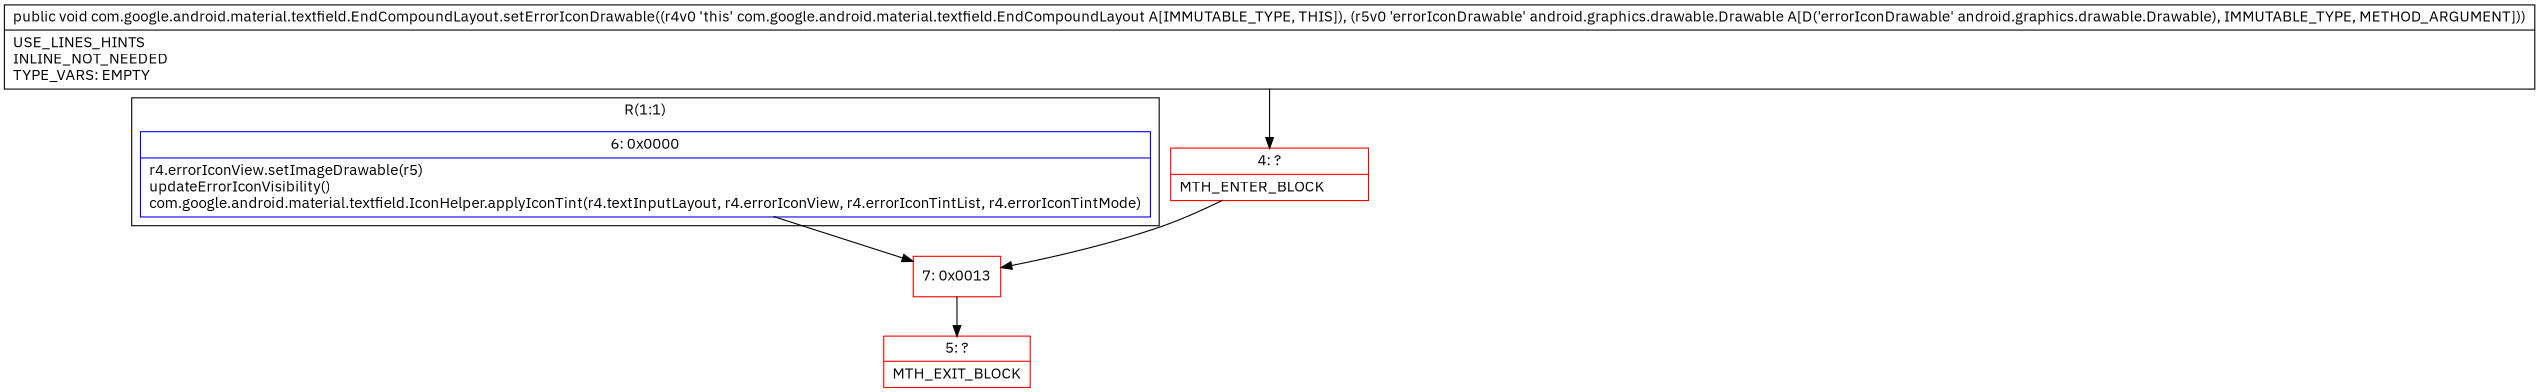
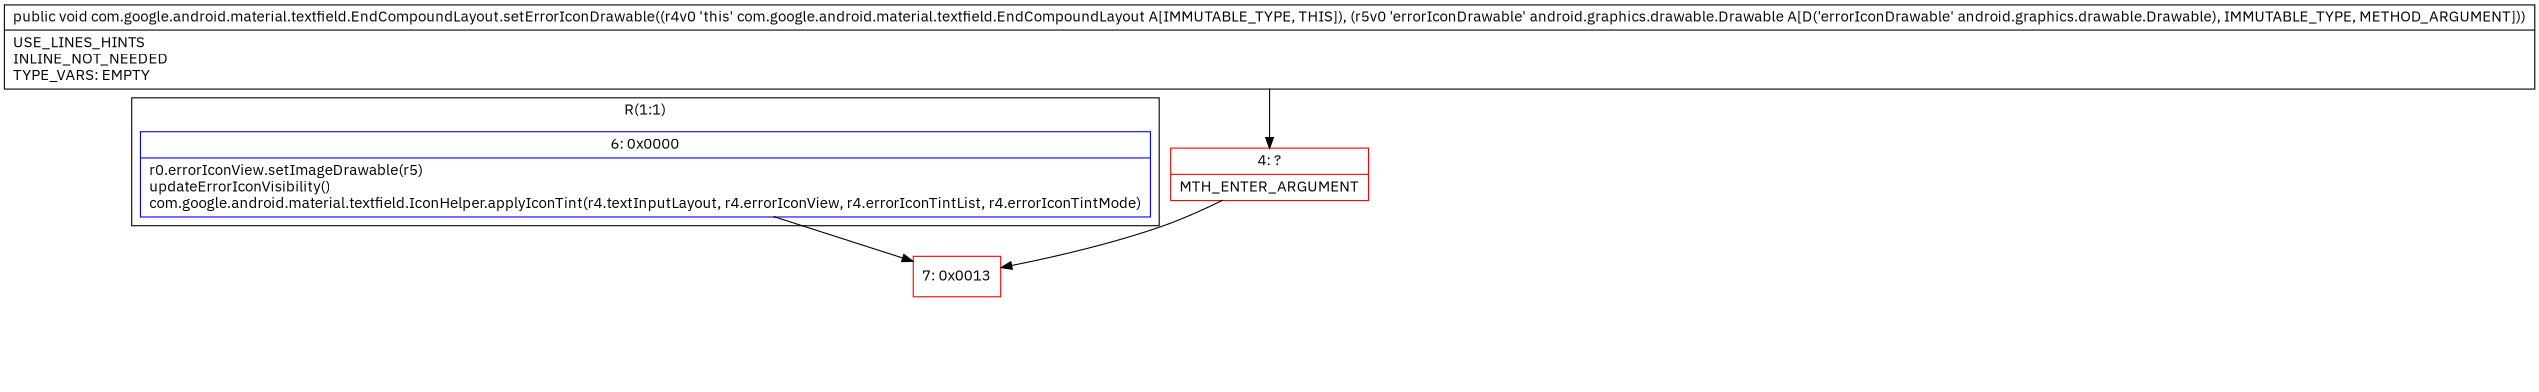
(286, 171) -> (286, 171)
(1252, 187) -> (1270, 187)
(957, 362) -> none
